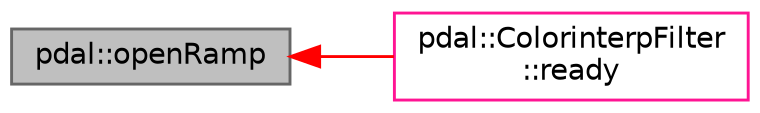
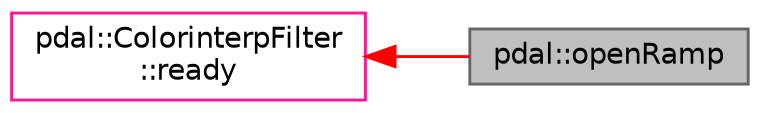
(357, 57) -> (432, 57)
